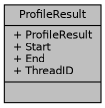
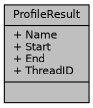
(53, 35) -> (35, 35)
